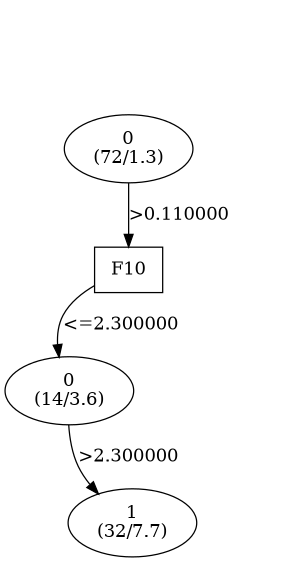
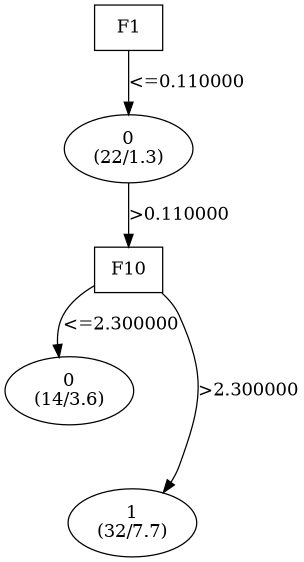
none -> (129, 28)
(129, 149) -> (129, 149)
(74, 456) -> (198, 385)
